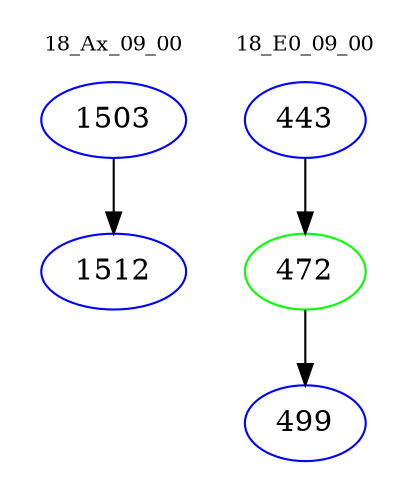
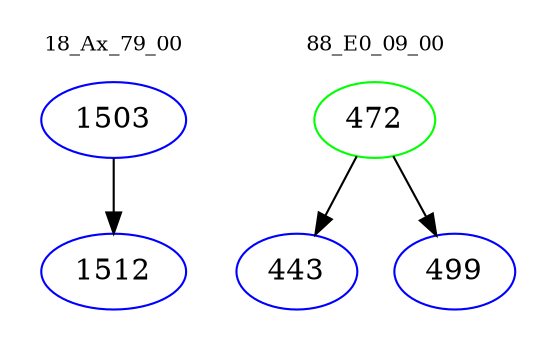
(114, 45) -> (114, 45)
(305, 45) -> (376, 45)
(305, 185) -> (341, 186)
